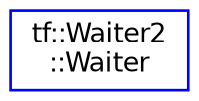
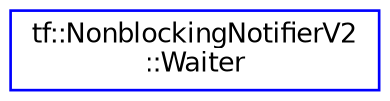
(99, 50) -> (195, 50)
